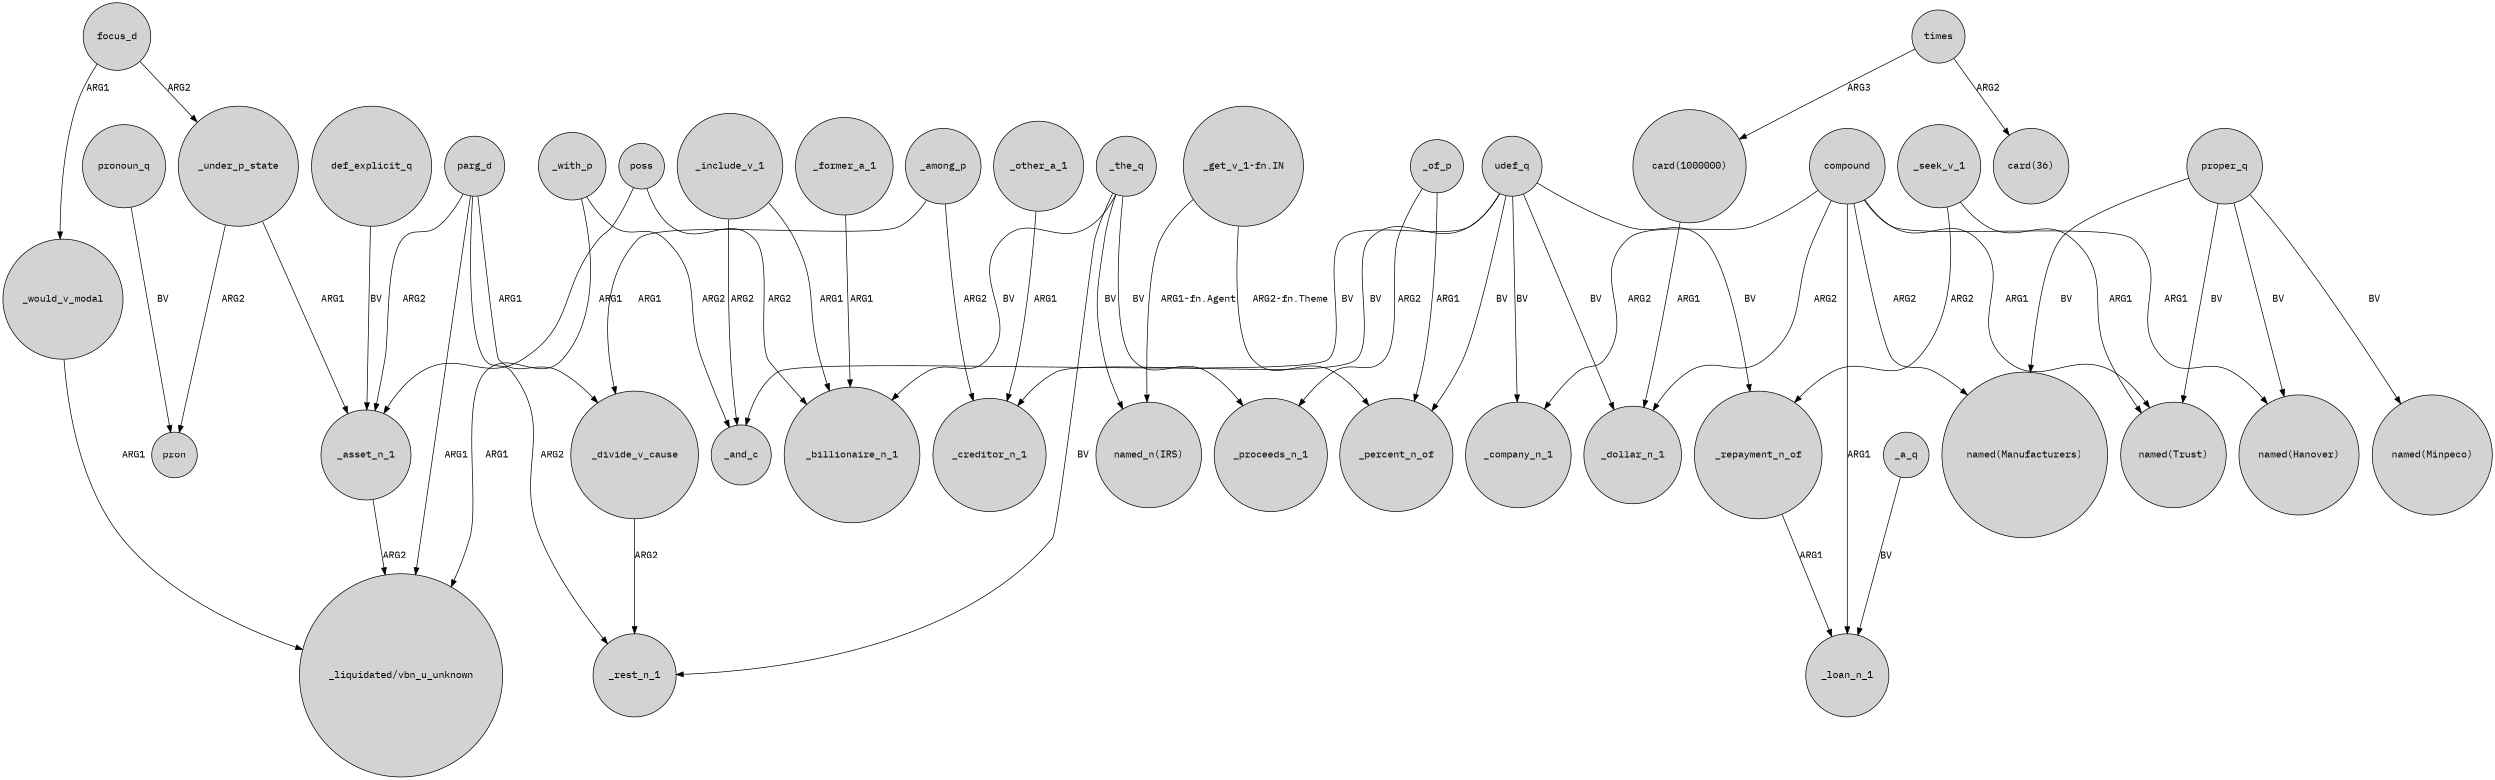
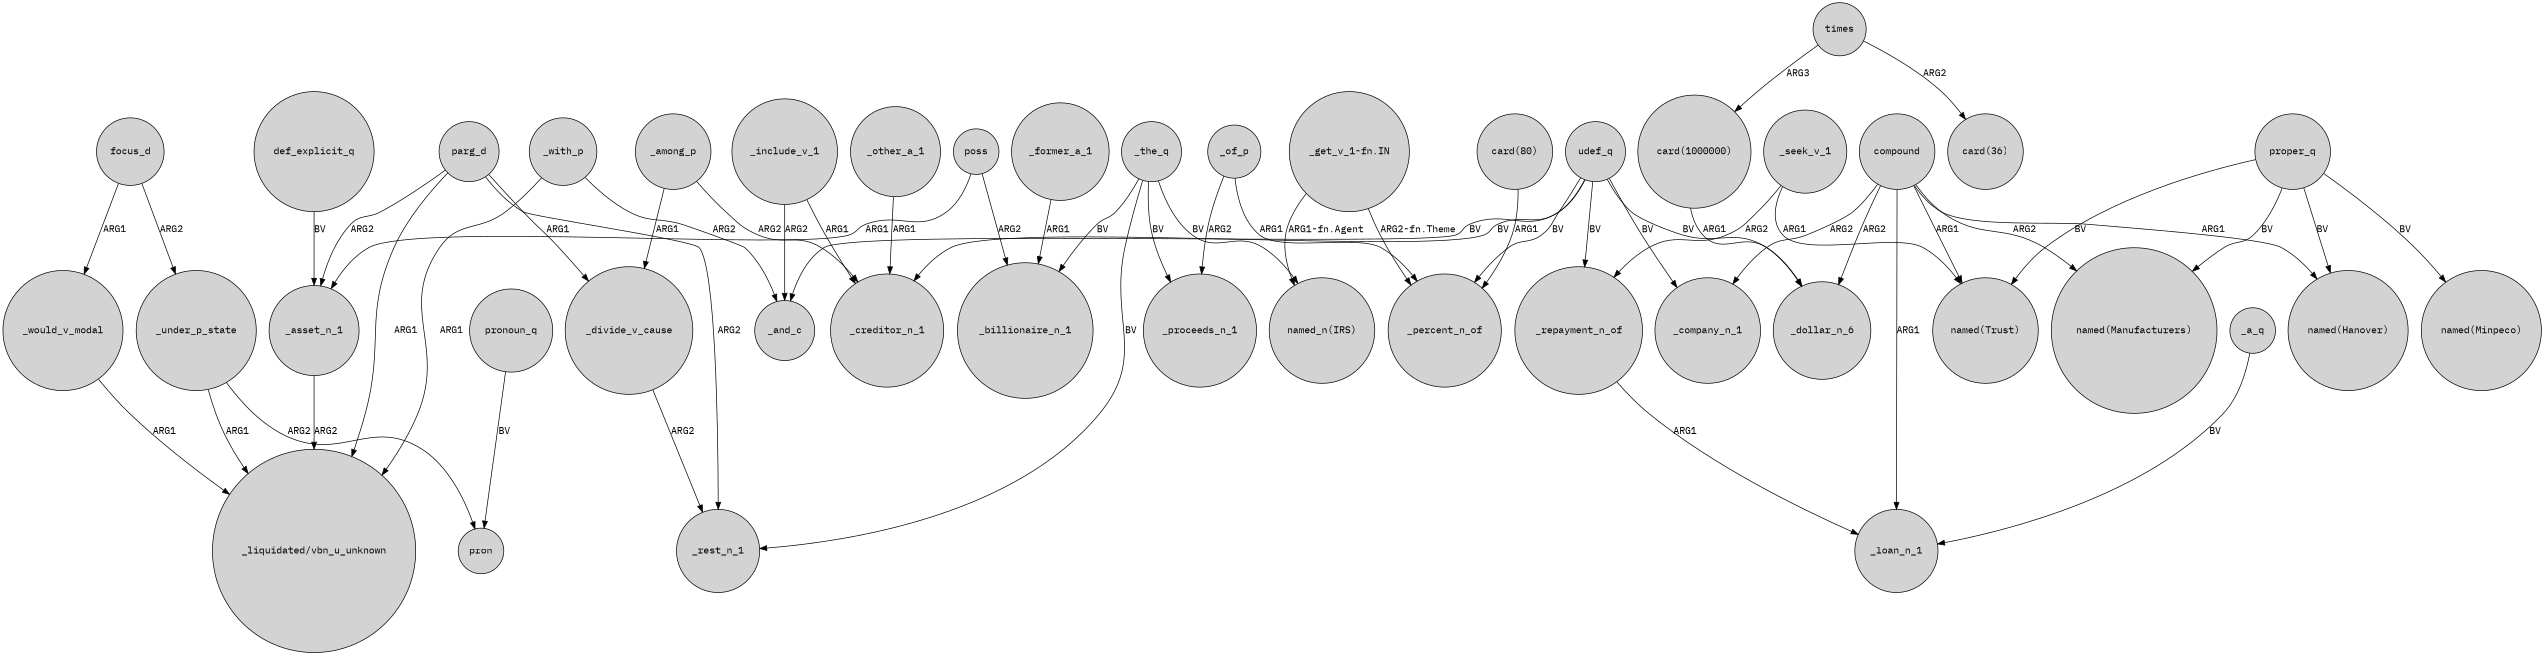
none -> (1515, 152)
(810, 289) -> (825, 234)
(304, 314) -> (223, 430)
(1633, 455) -> (1822, 331)
